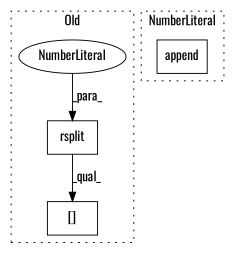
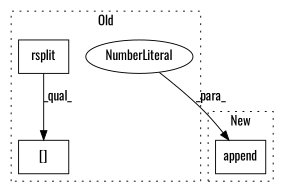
(183, 22) -> (241, 122)
(72, 92) -> (193, 101)
